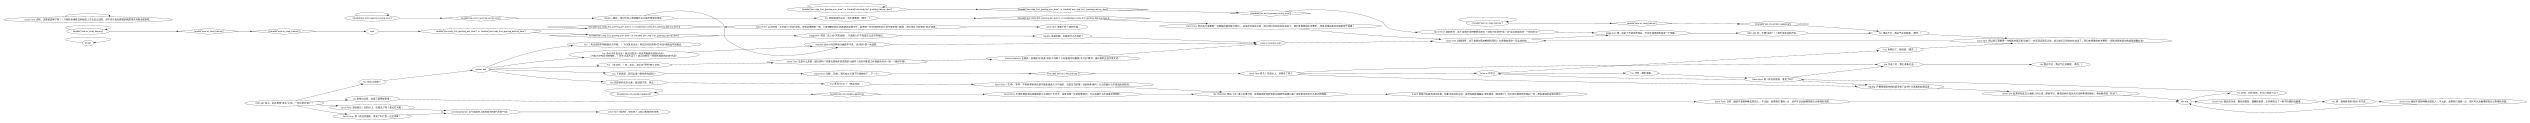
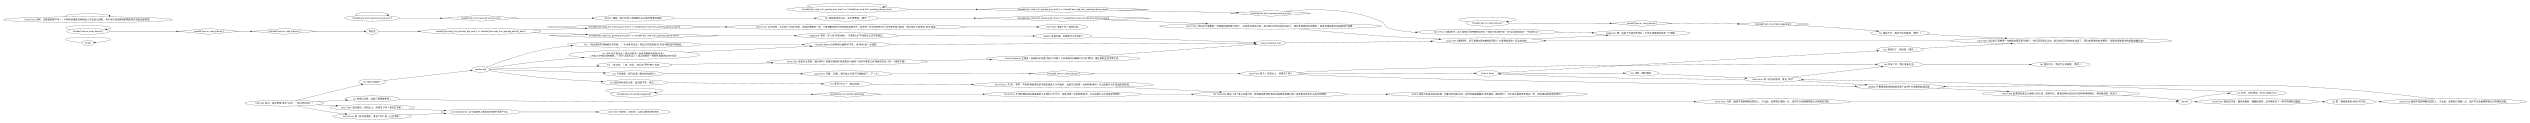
(372, 31) -> (372, 31)
(1773, 33) -> none
(733, 44) -> (752, 45)
(1488, 73) -> (1488, 73)
(2304, 111) -> (2190, 85)
